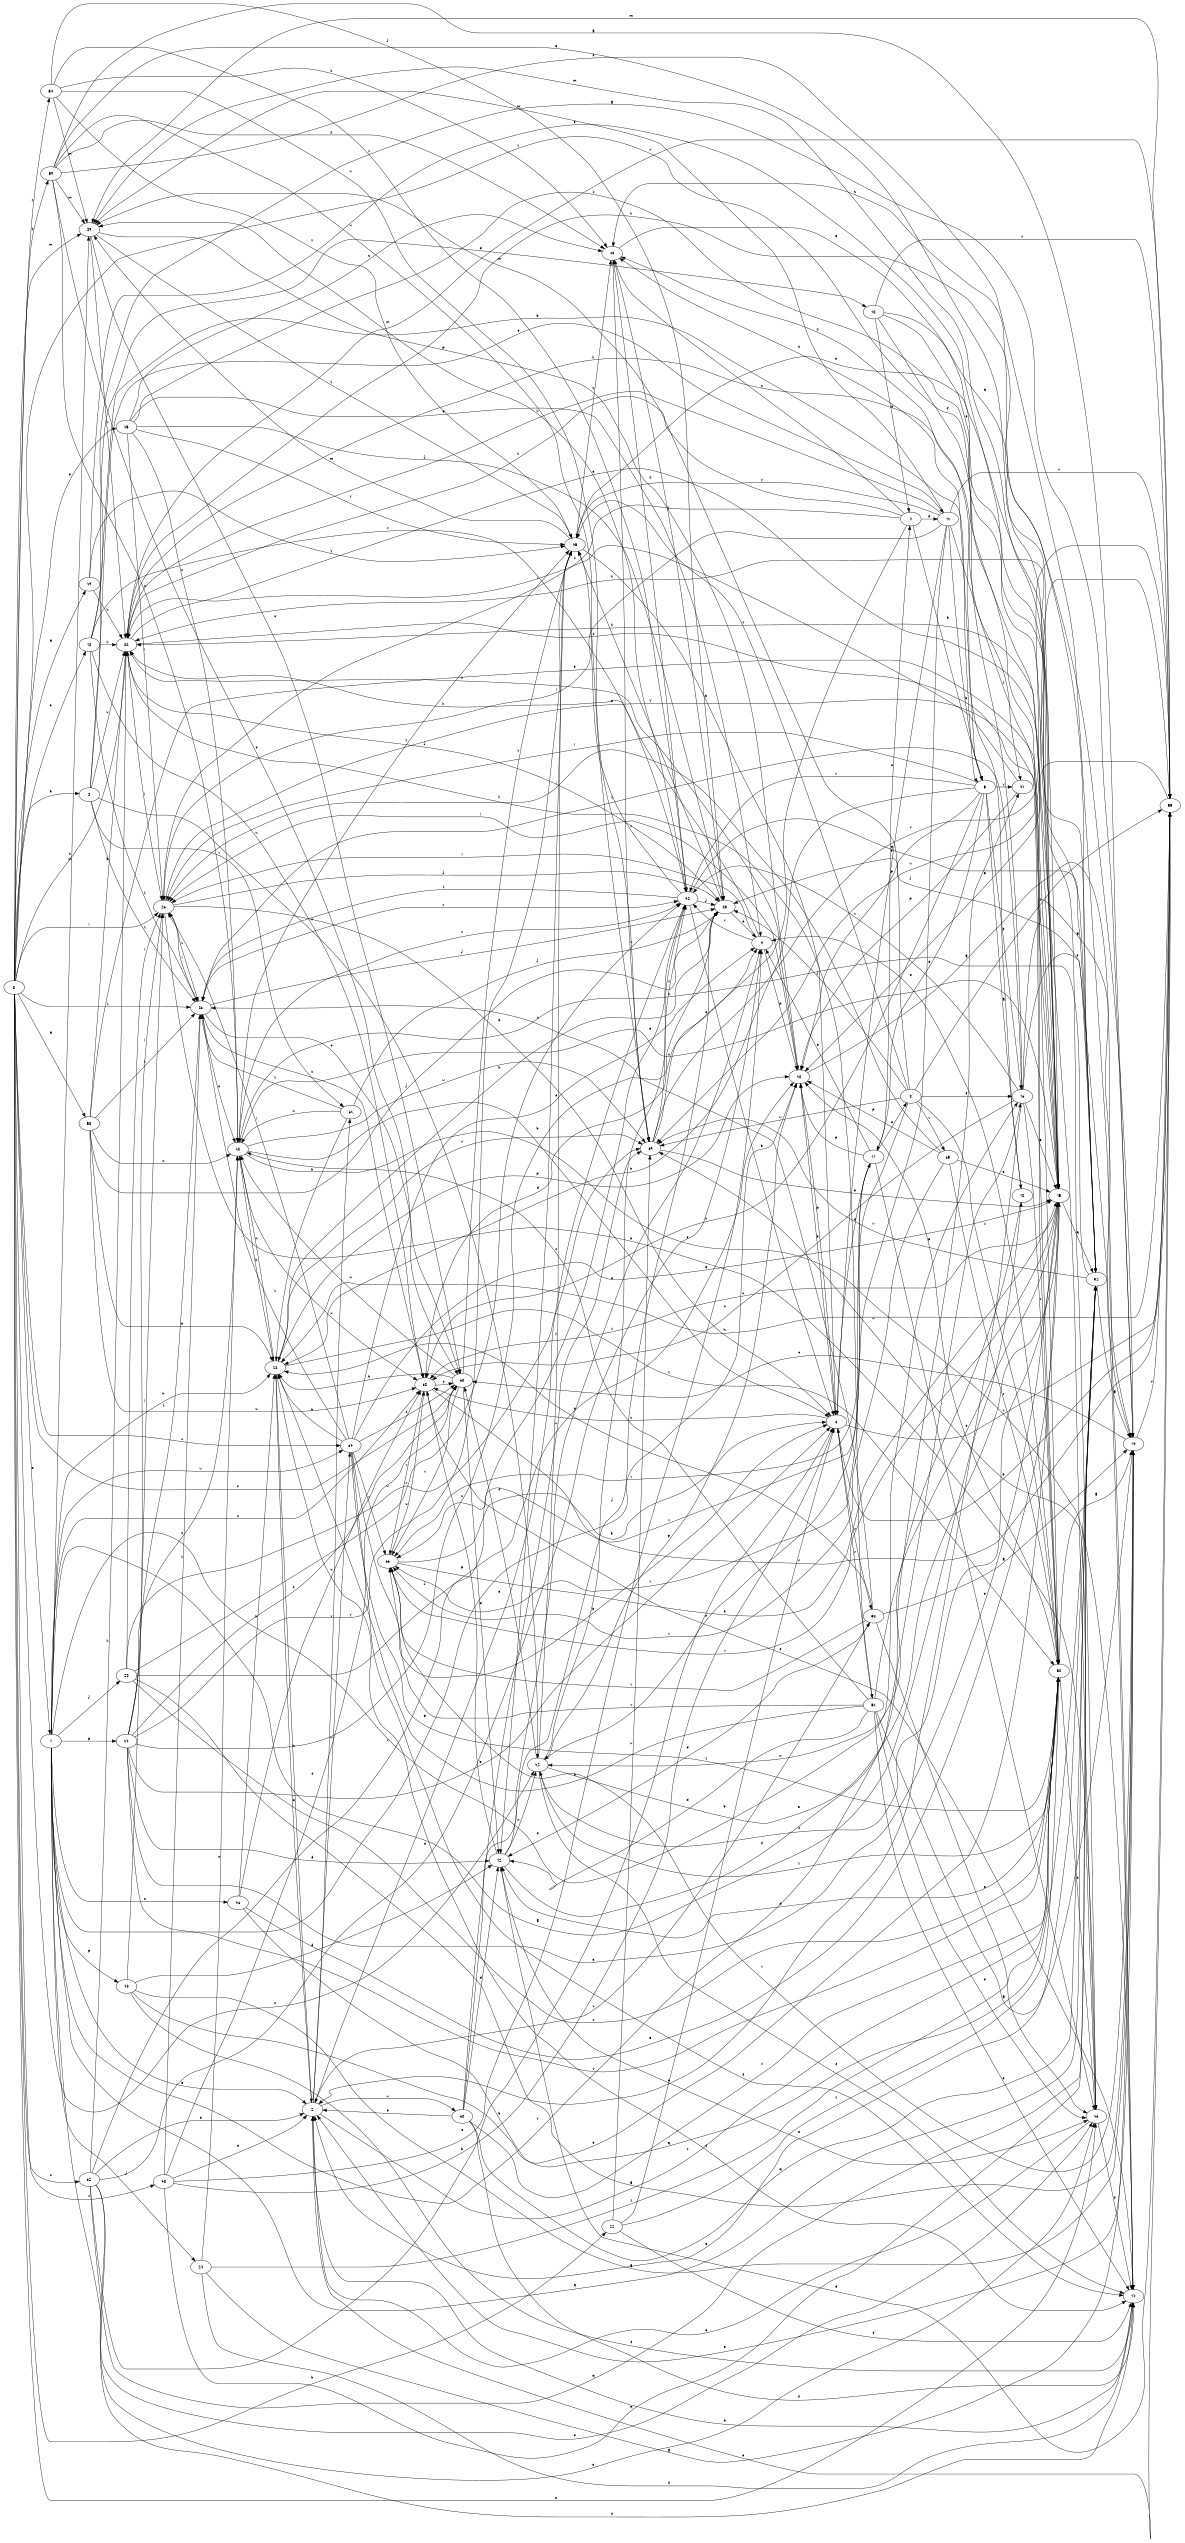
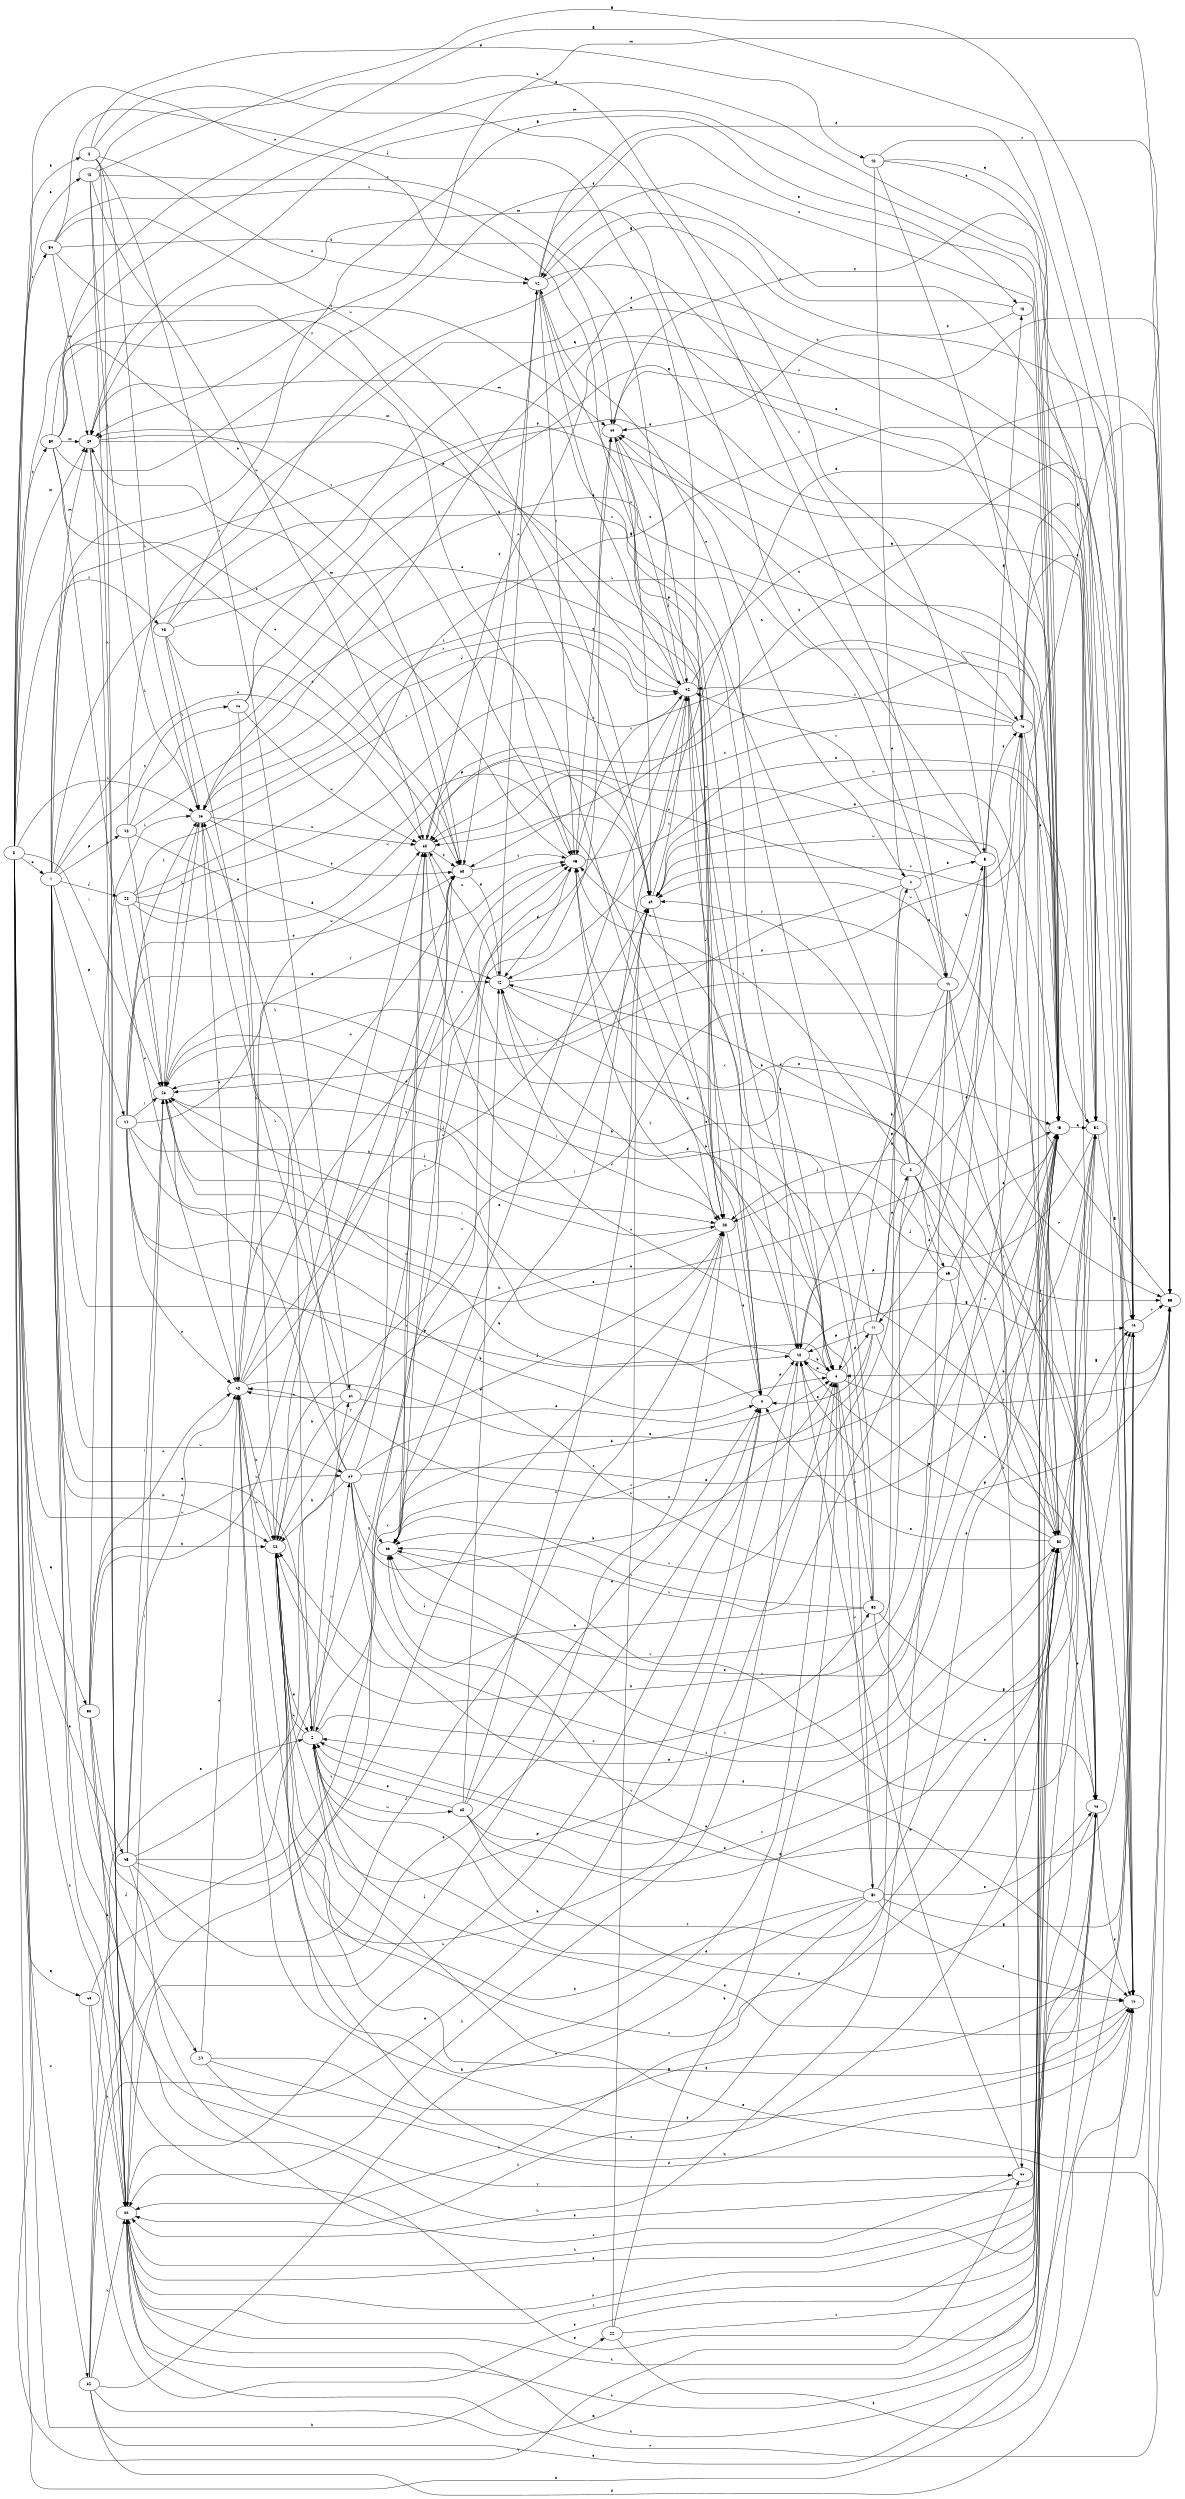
(724, 1117) -> (769, 1142)
